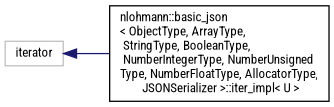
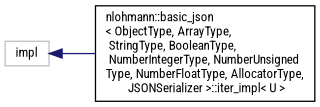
(34, 54) -> (27, 54)
